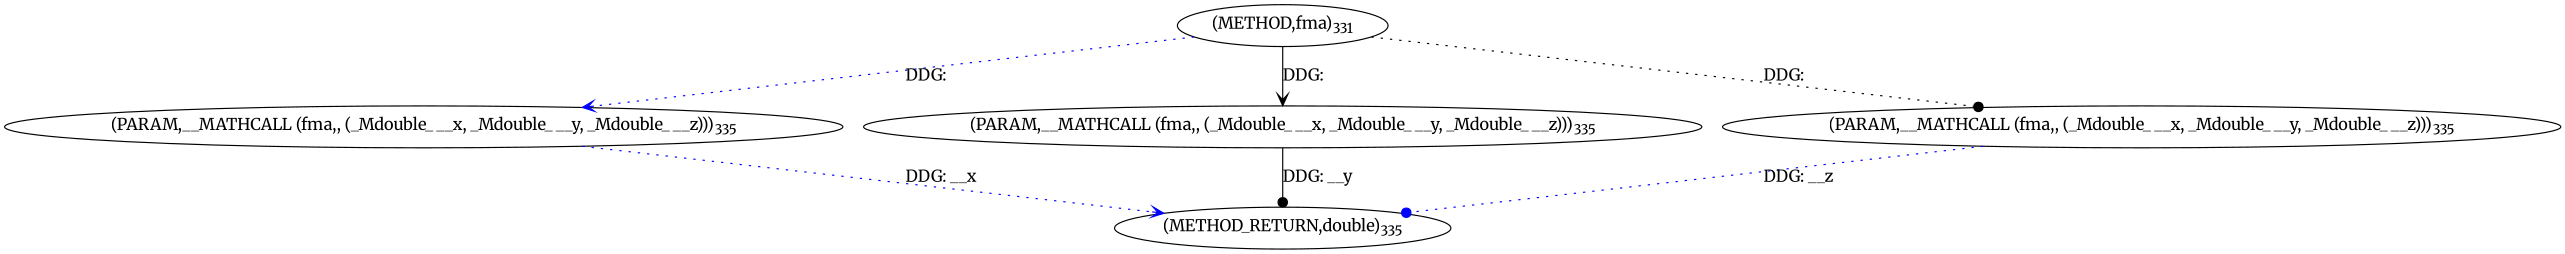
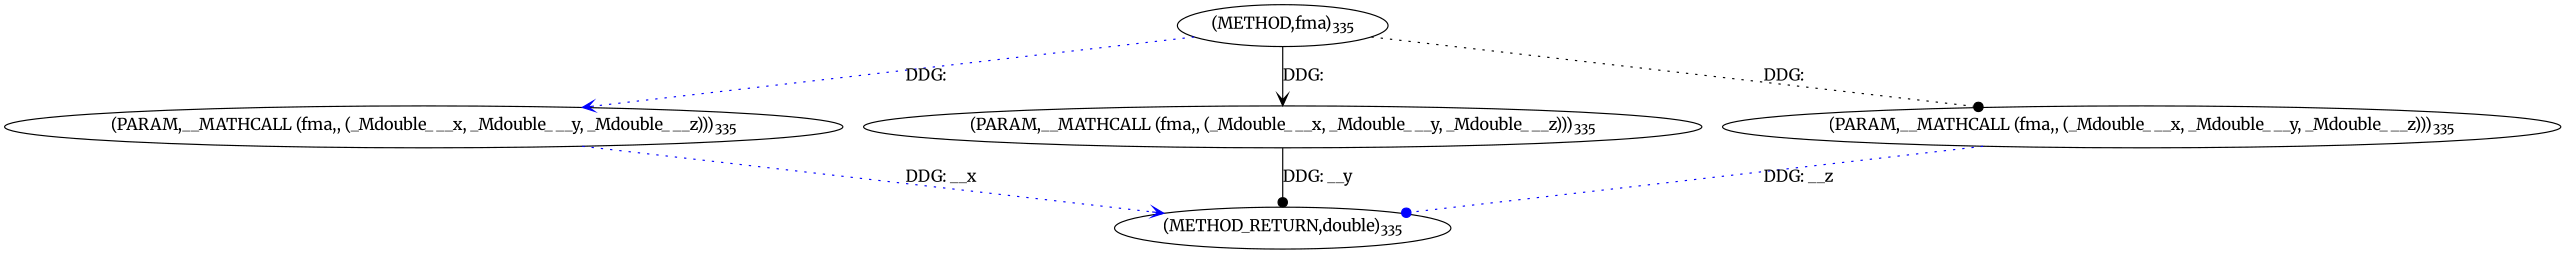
(1343, 24) -> (1343, 24)
